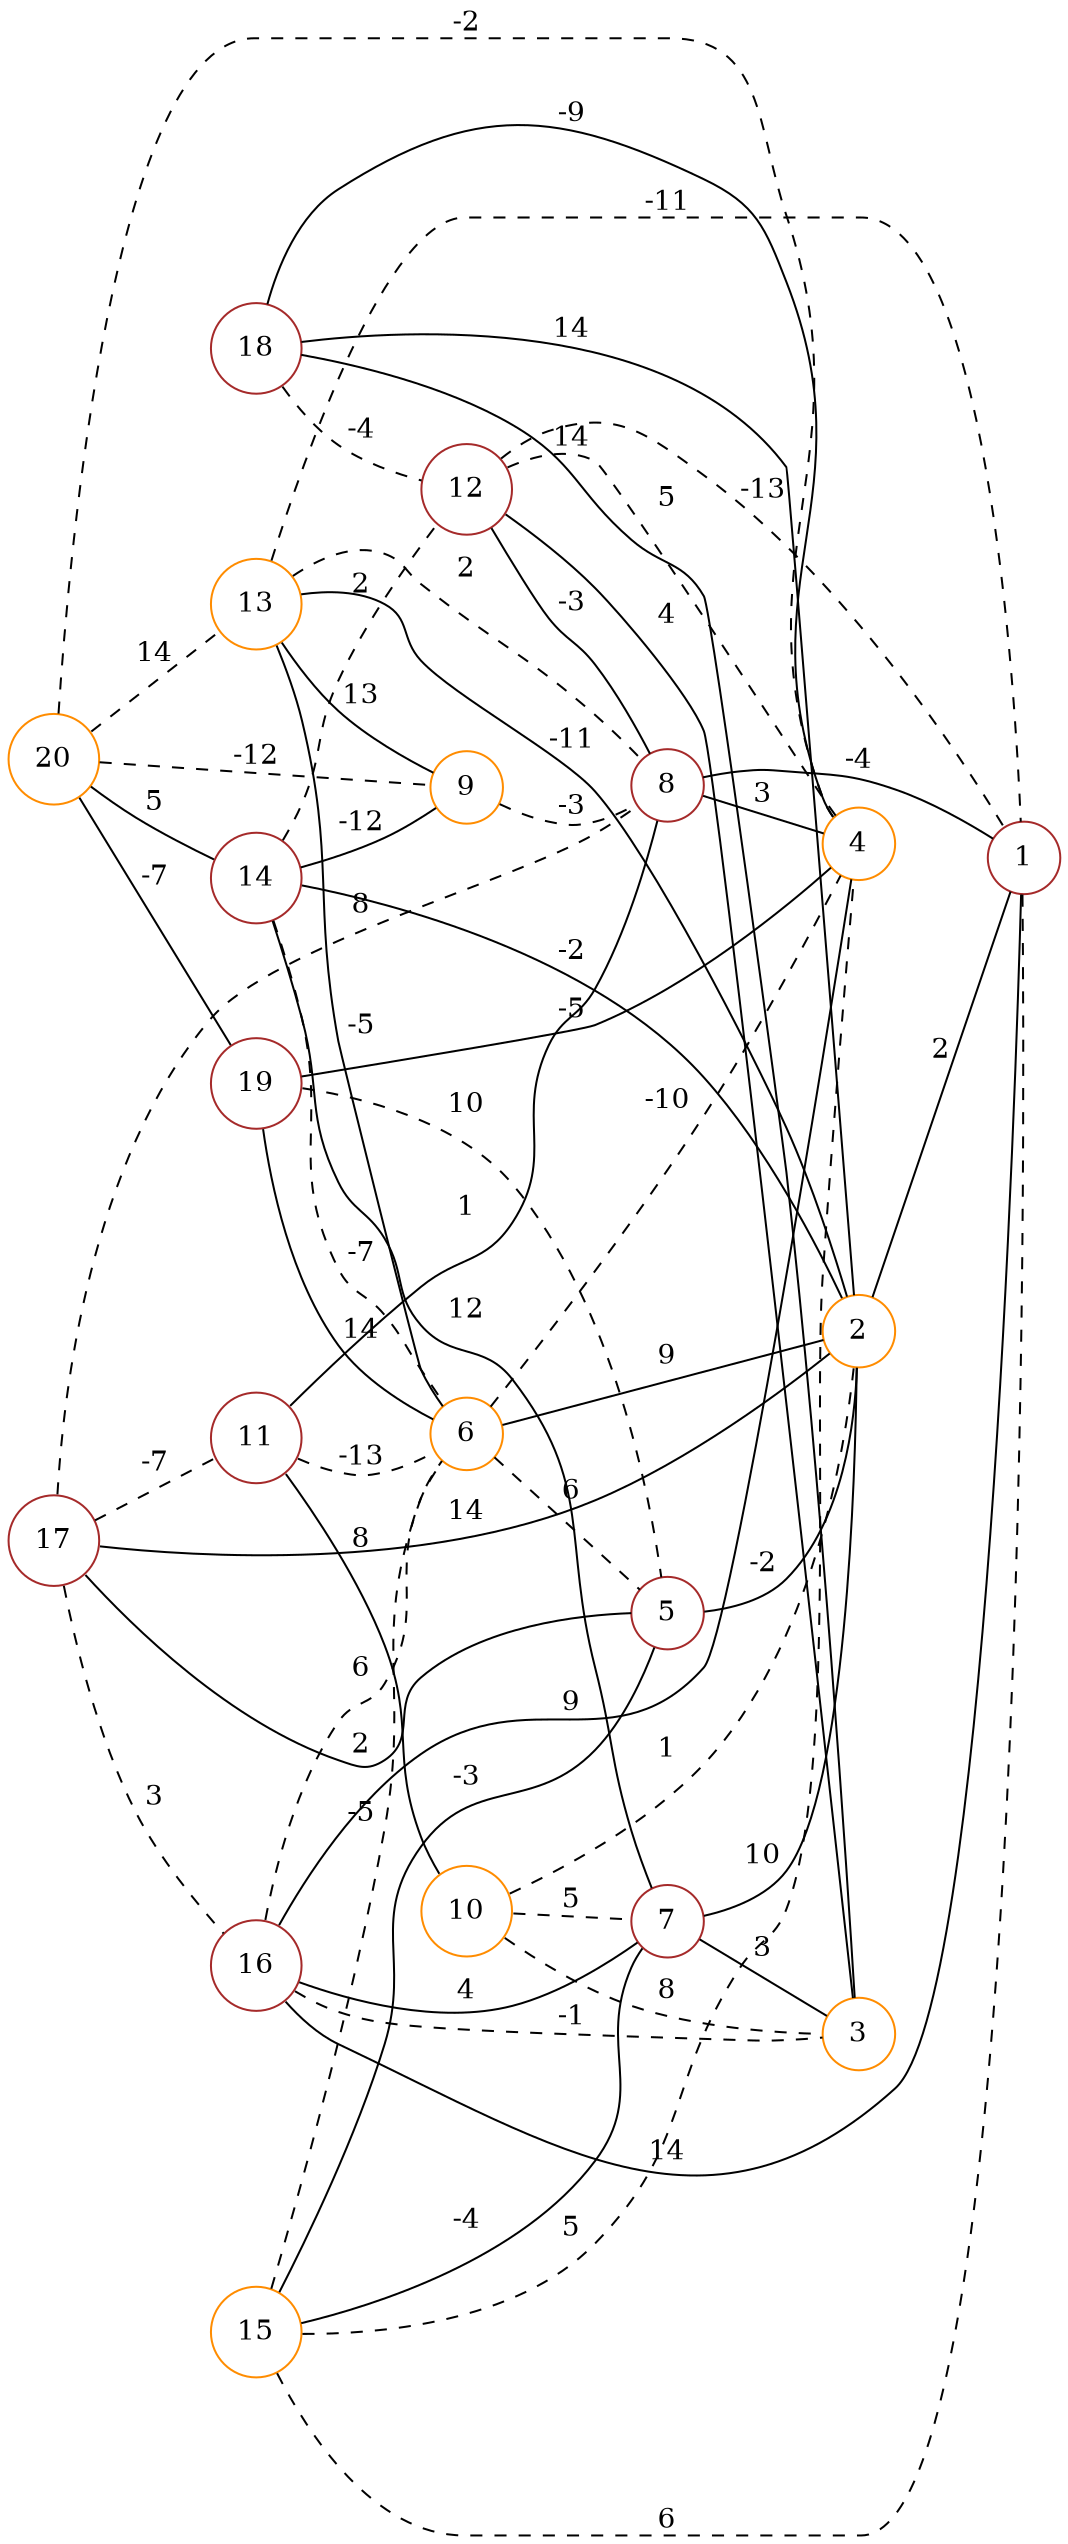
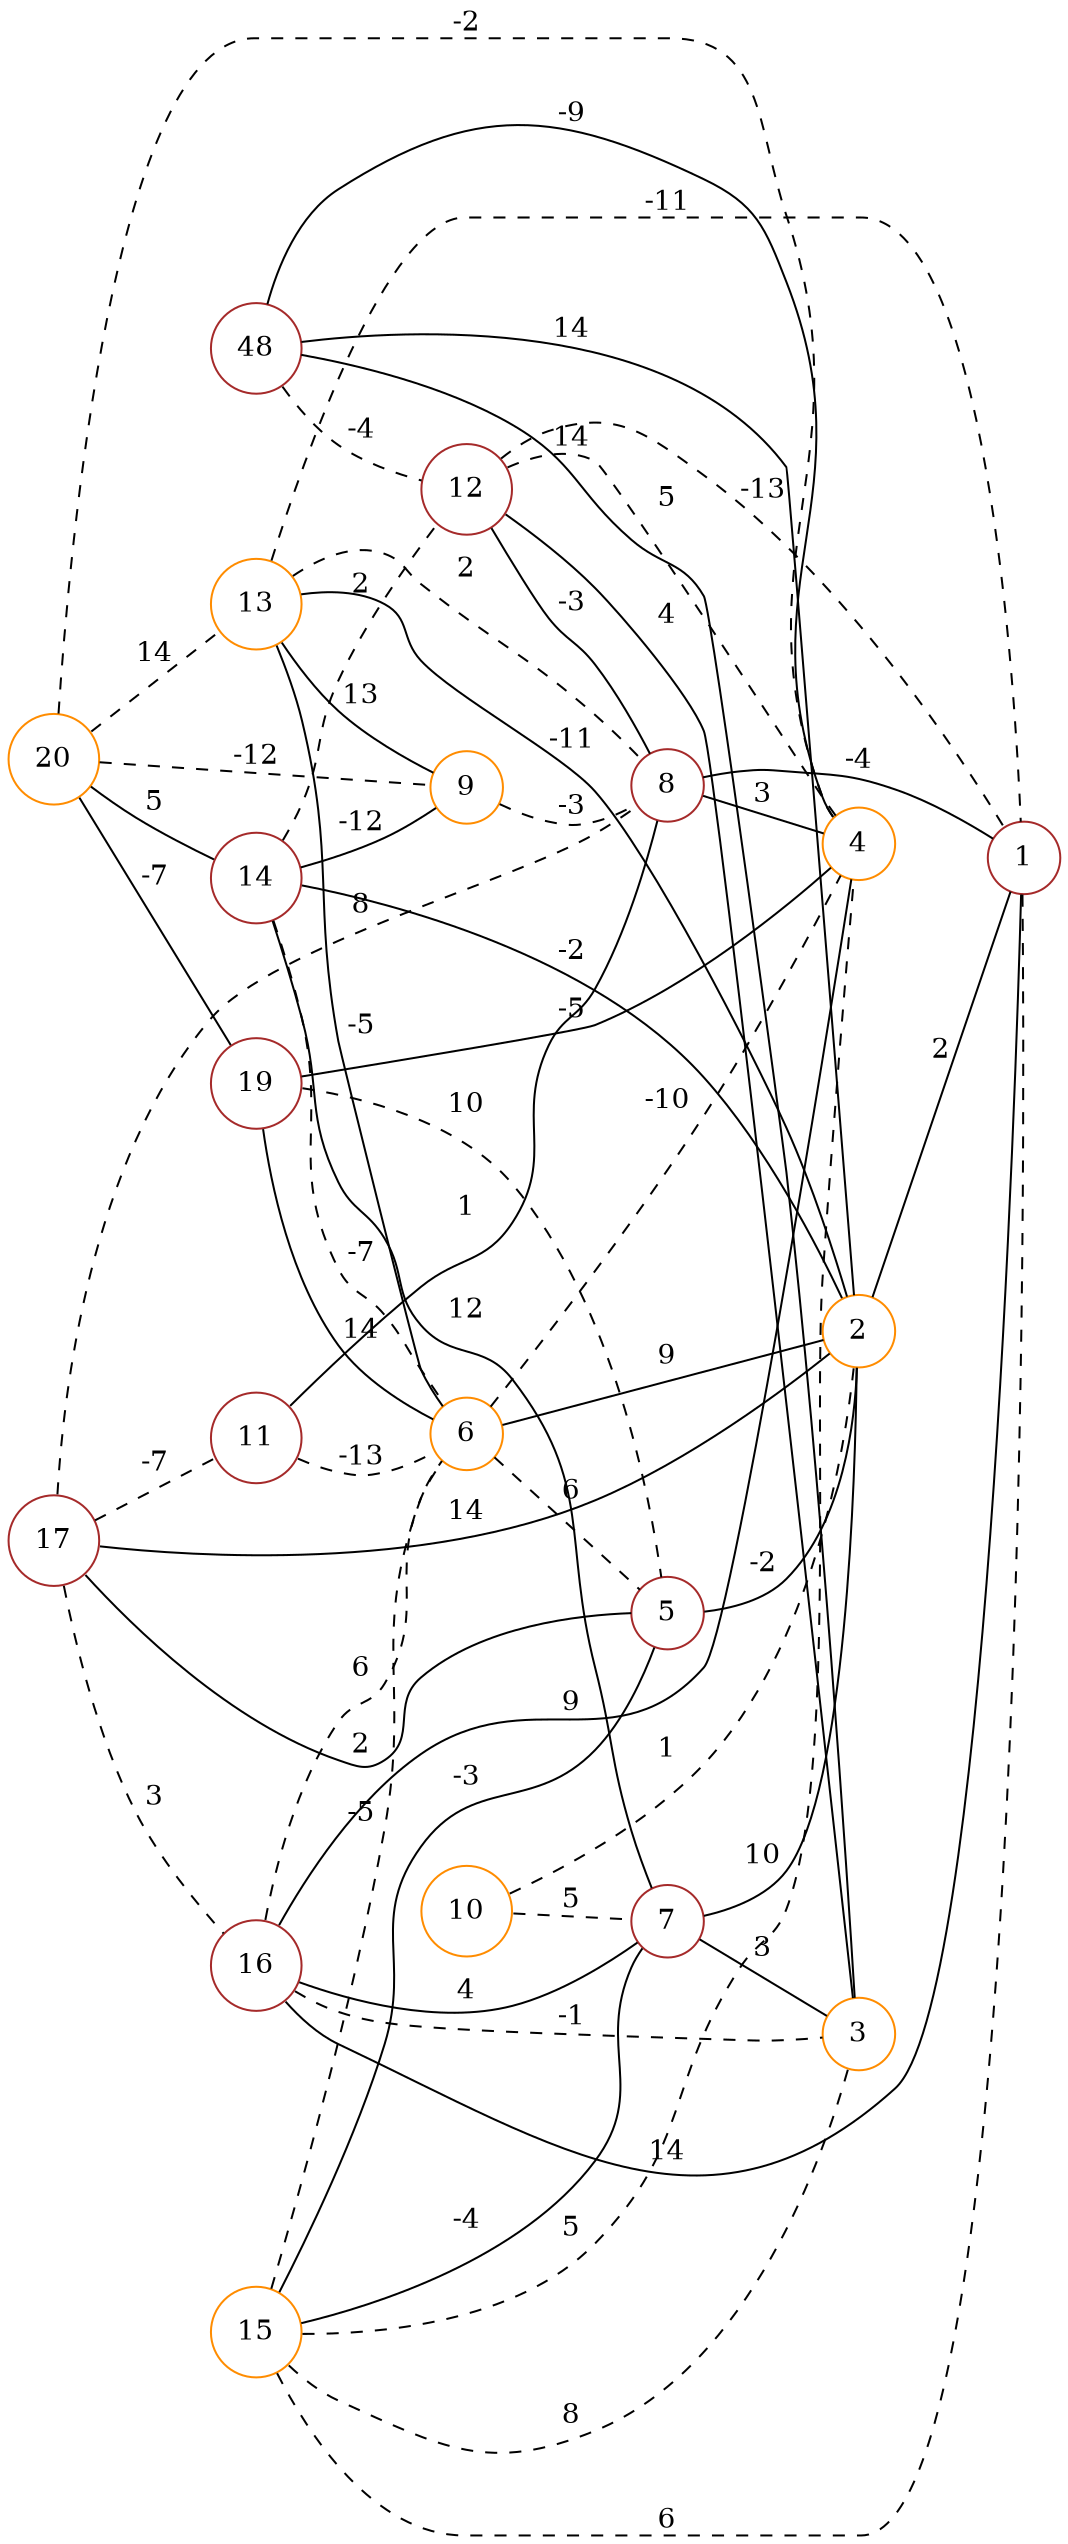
(256, 348) -> (256, 348)
(380, 1633) -> none
(655, 2013) -> (650, 2400)
